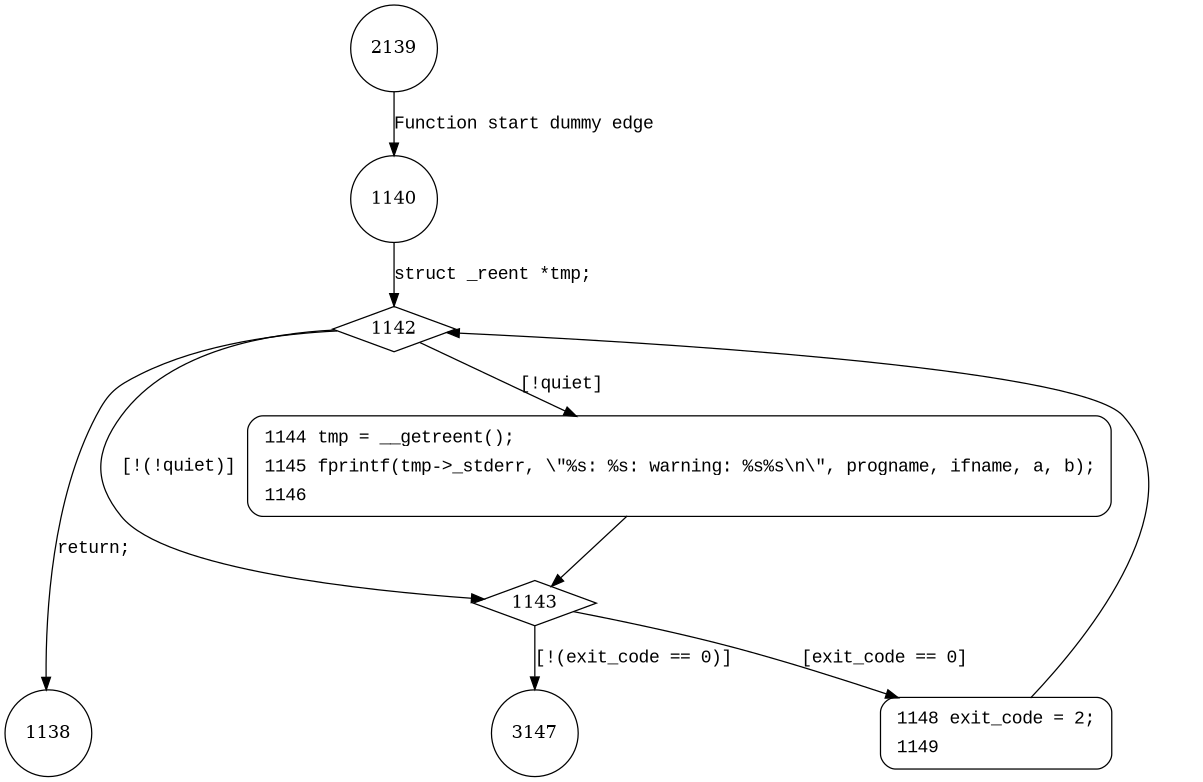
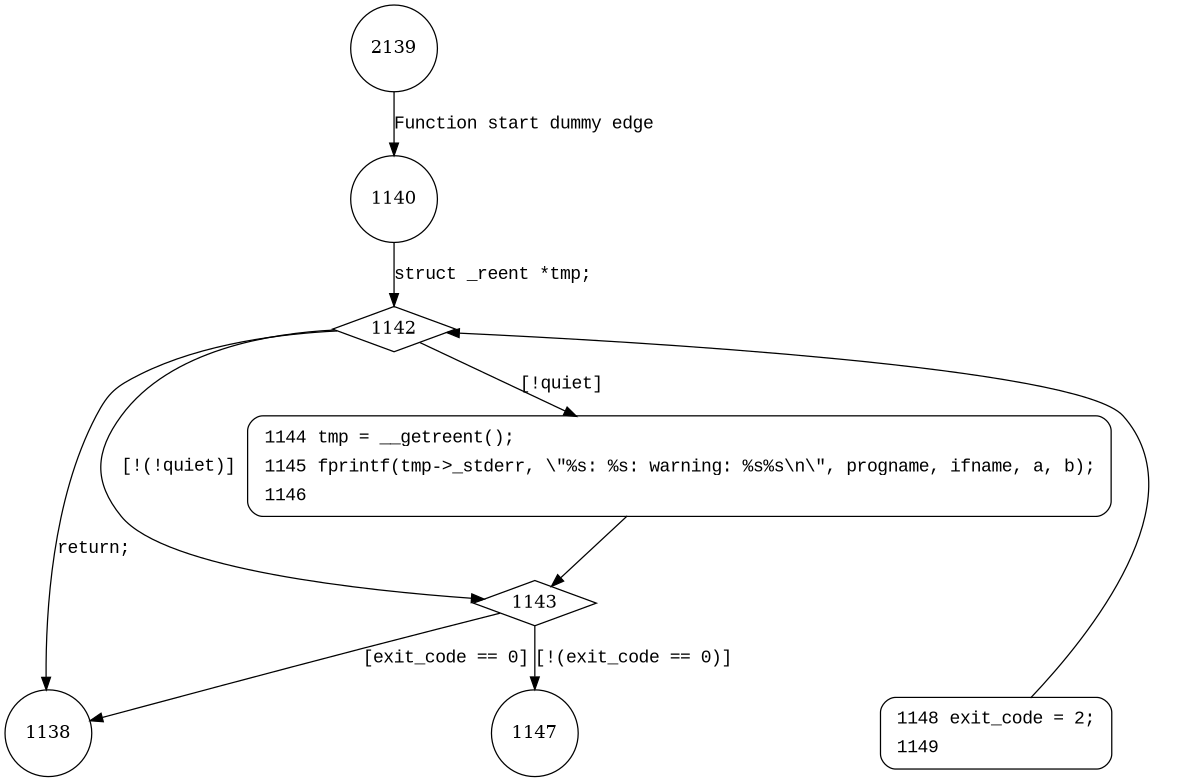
(731, 647) -> (301, 665)
(535, 733) -> (535, 733)
